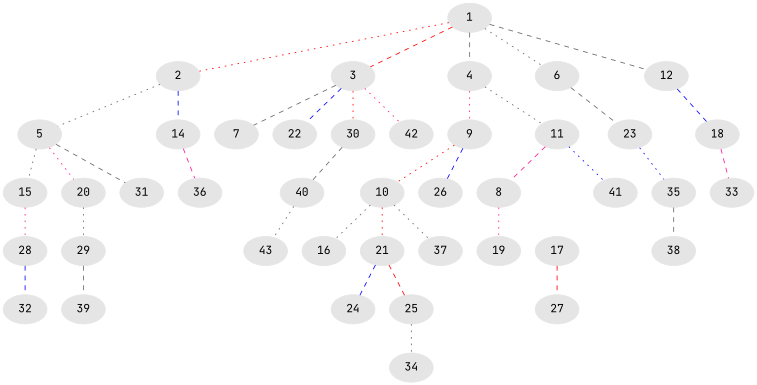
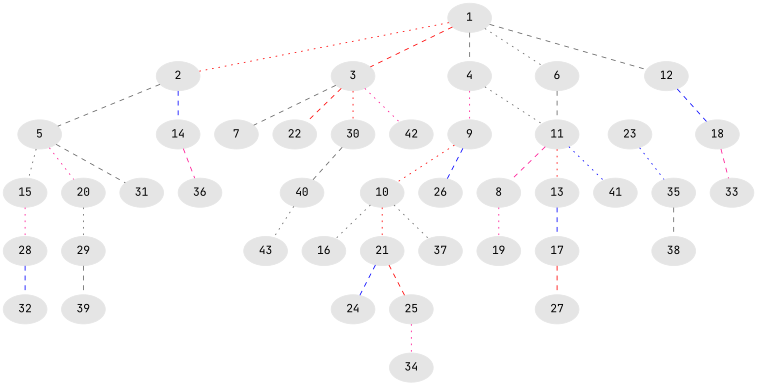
(109, 105) -> (109, 105)
(324, 105) -> (324, 105)
(594, 105) -> (557, 105)
none -> (557, 193)
(411, 339) -> (411, 339)
